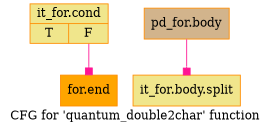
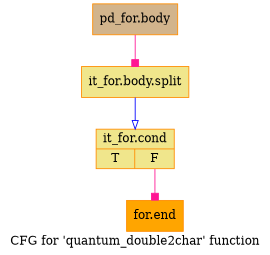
none -> (135, 109)
